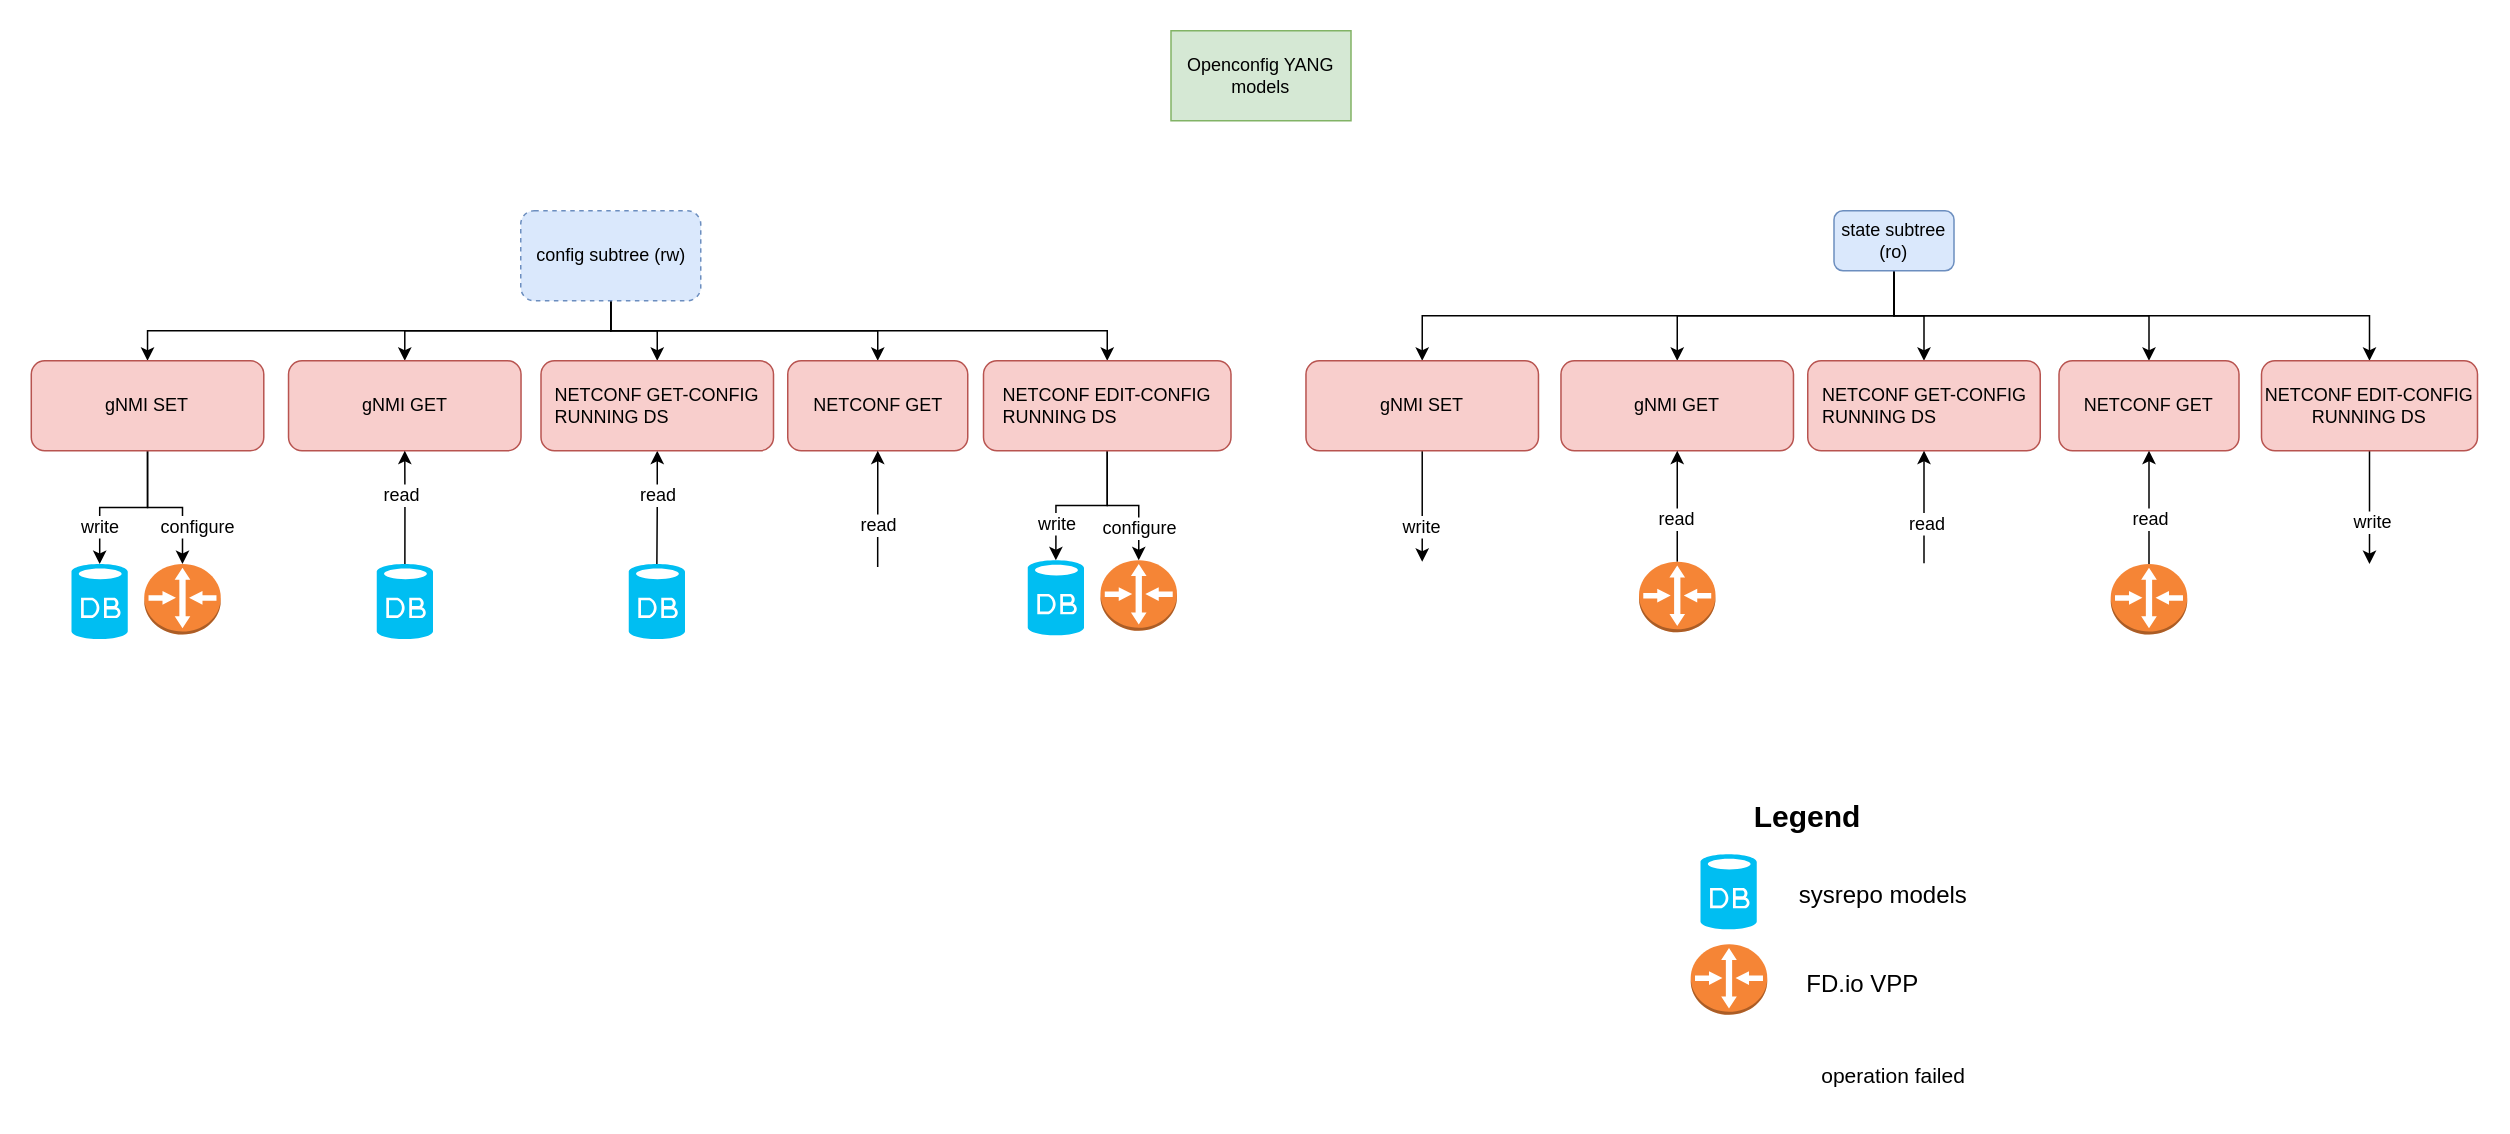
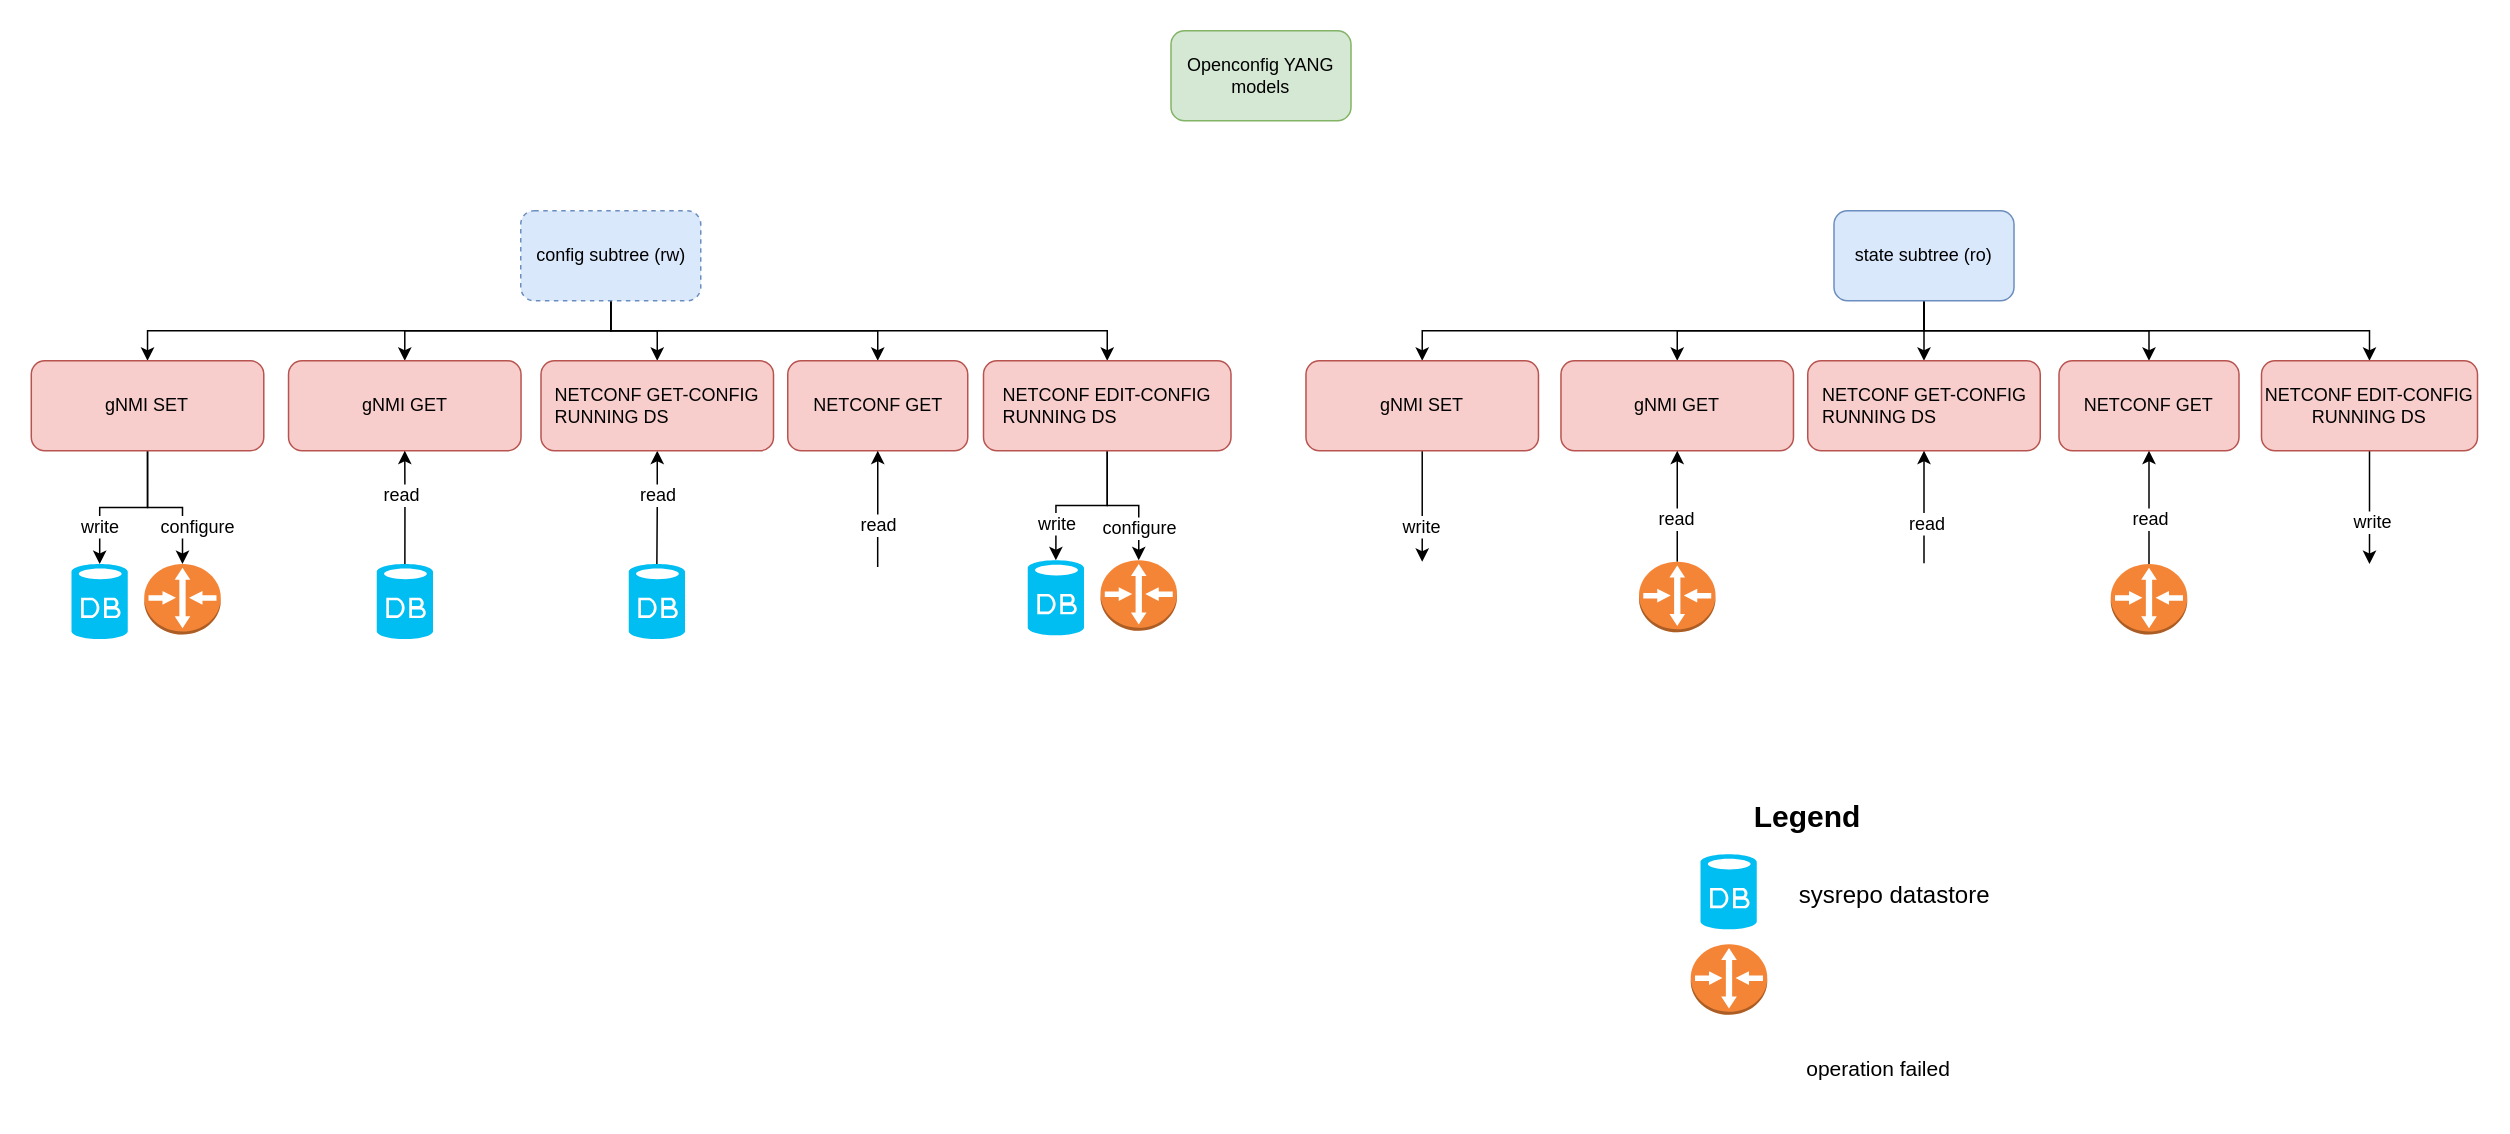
(1261, 76) -> (1261, 76)
(1894, 241) -> (1924, 256)
(1865, 892) -> (1883, 892)
(1871, 980) -> none
(1901, 1075) -> (1886, 1067)
